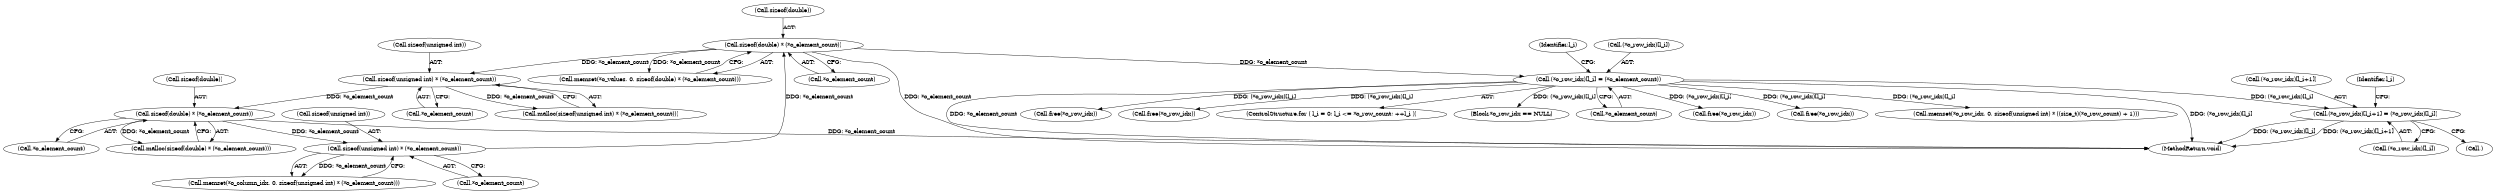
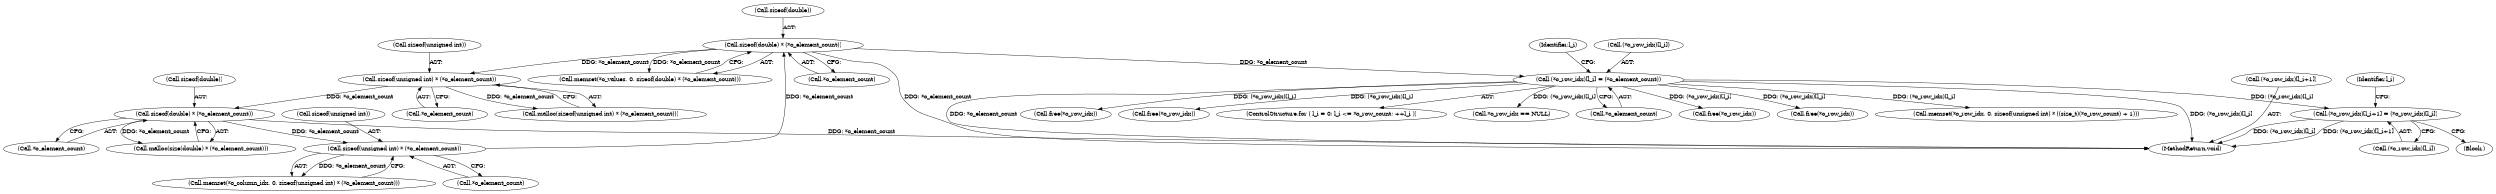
(2326, 96) -> (2254, 123)
(1512, 114) -> (1512, 114)
(201, 149) -> (201, 149)
(2474, 149) -> (2474, 149)
